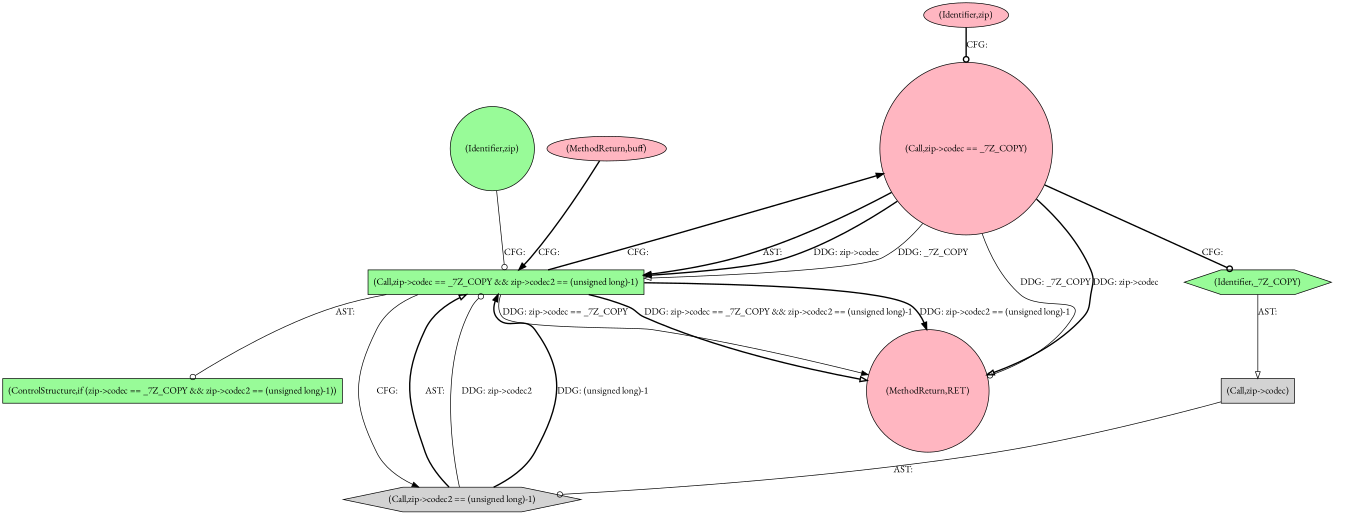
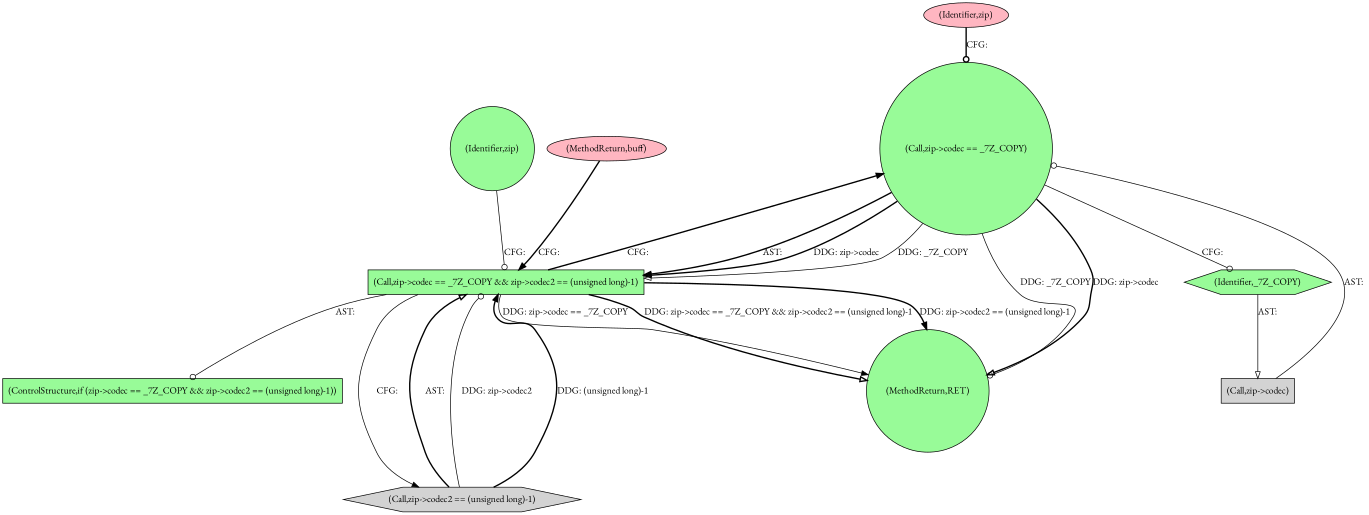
(966, 149) -> (966, 149)
(1136, 226) -> (1136, 226)
(928, 391) -> (928, 391)
(895, 466) -> (1268, 226)
